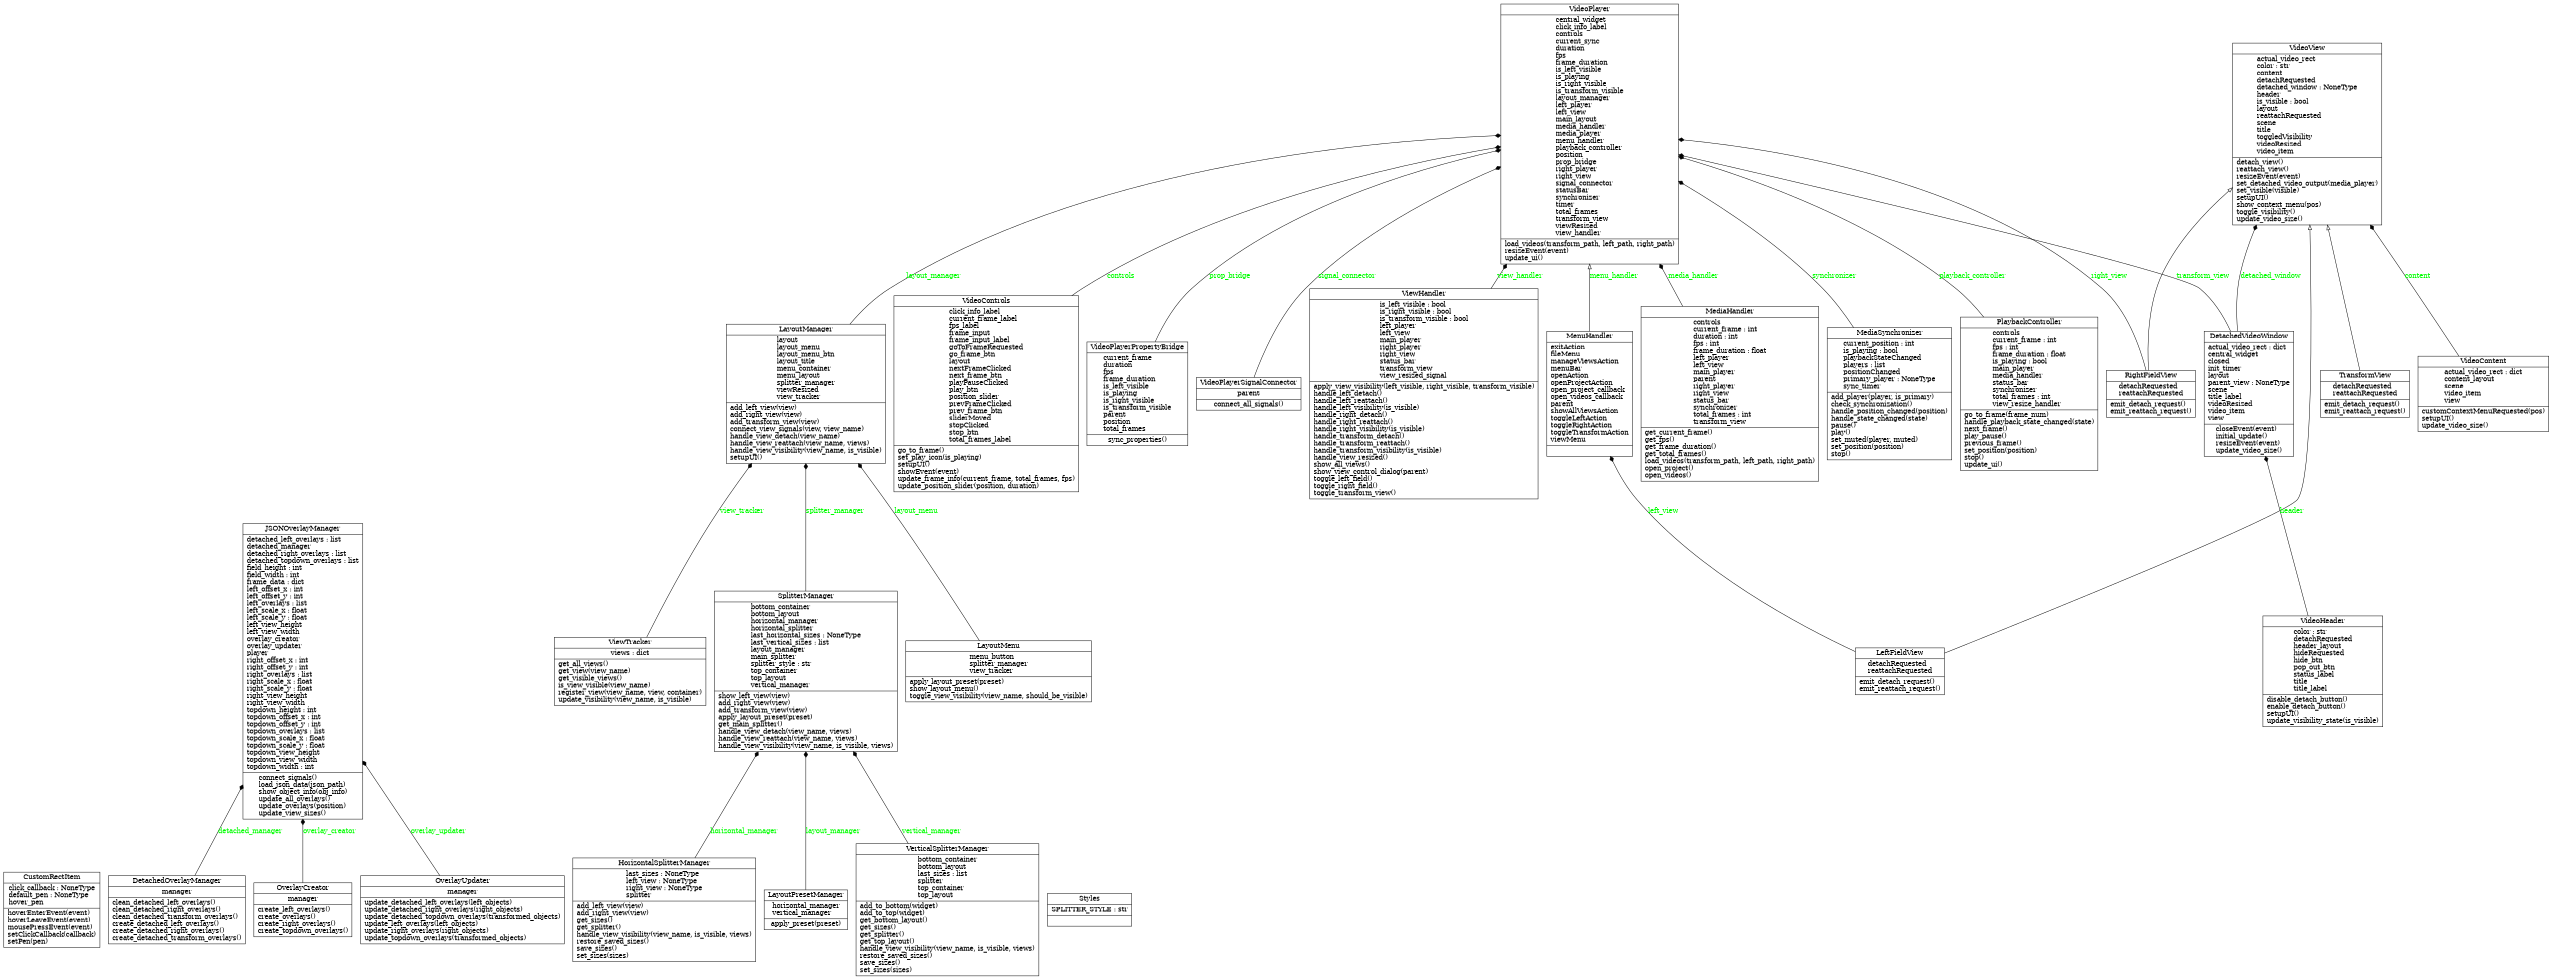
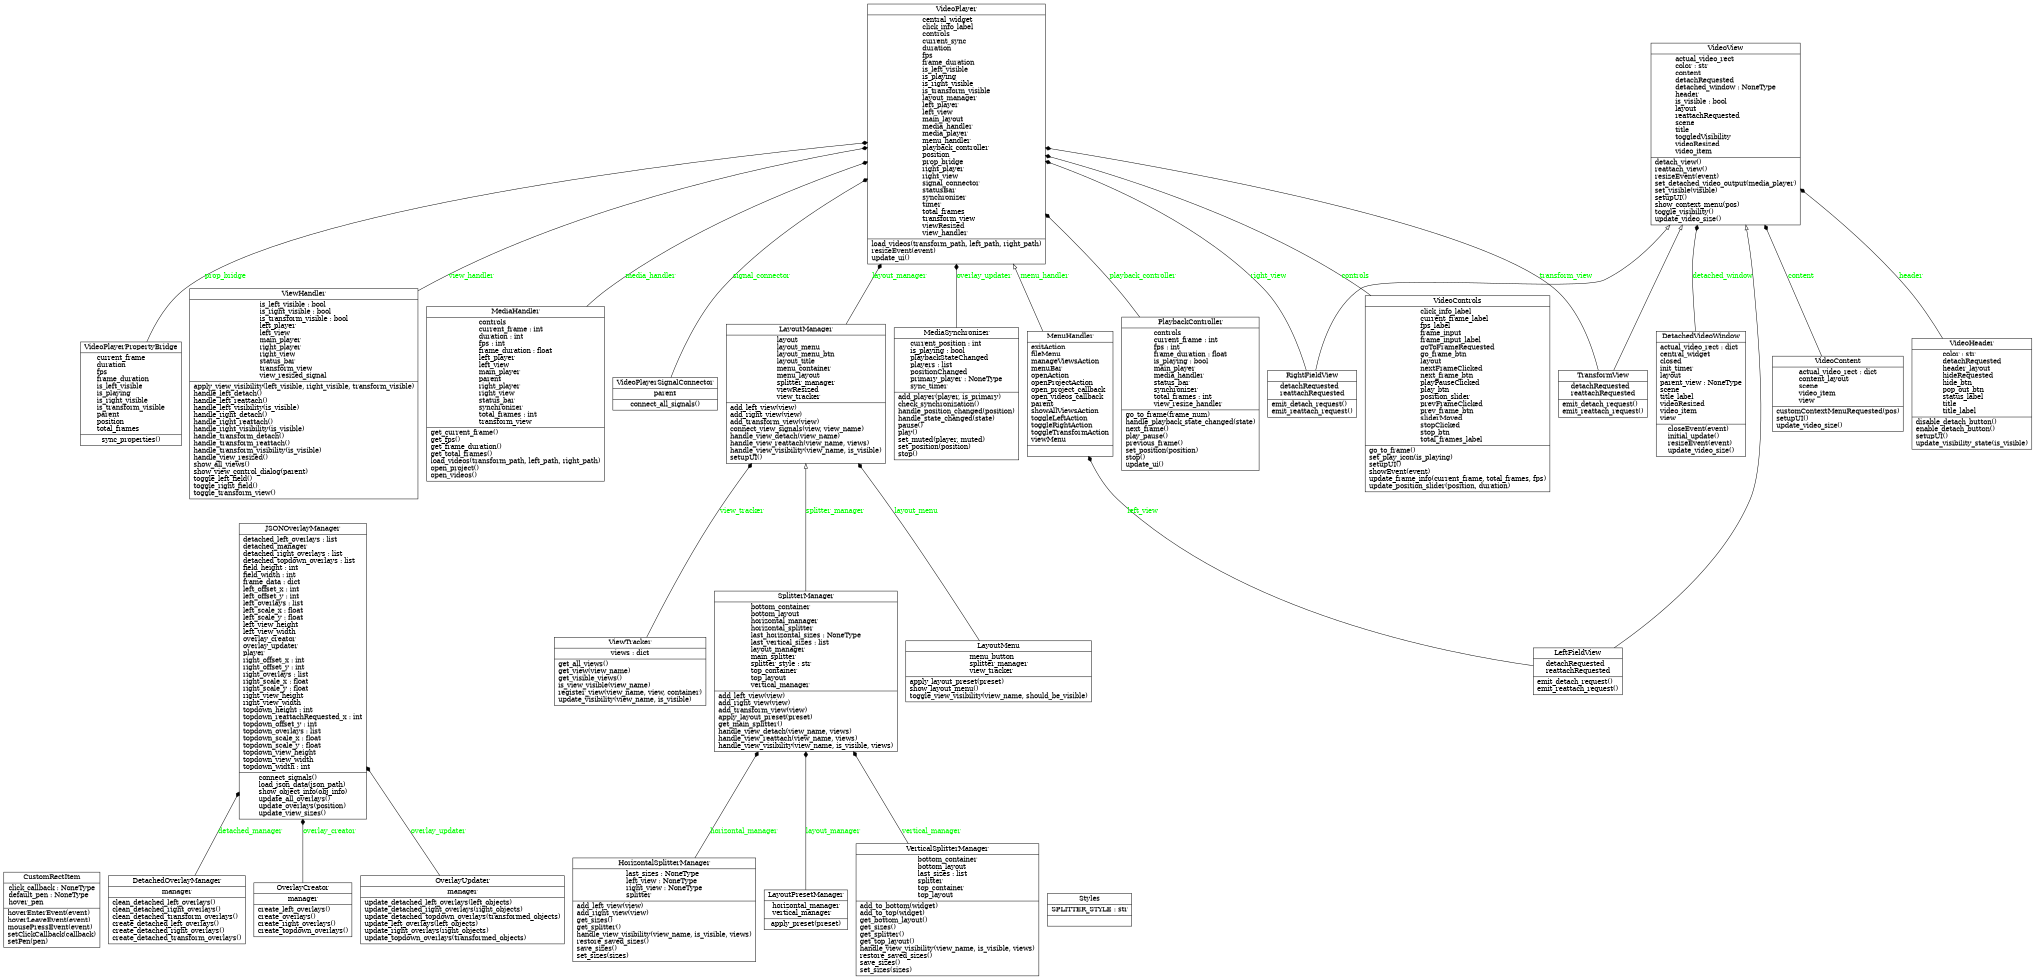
(1969, 224) -> (1354, 210)
(1834, 276) -> (984, 276)
(806, 530) -> (806, 530)
(2288, 539) -> (1880, 259)
(754, 696) -> (752, 696)
(284, 717) -> (303, 717)
